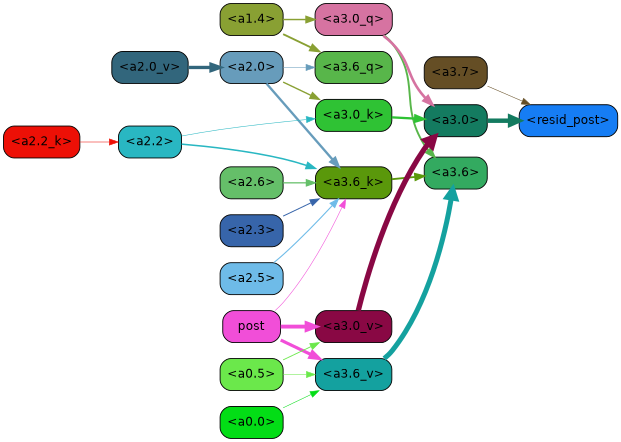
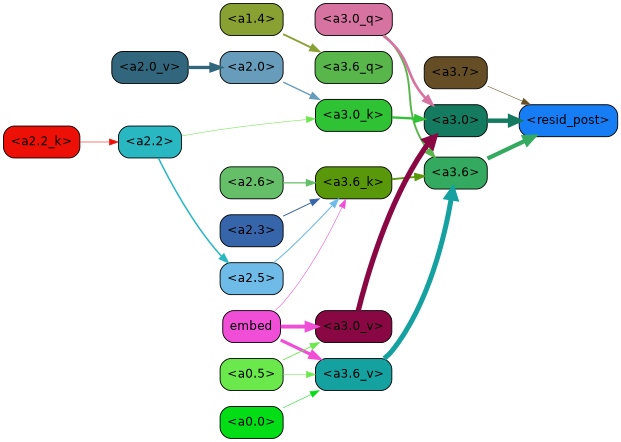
(295, 20) -> none
(295, 67) -> none
(297, 89) -> (297, 89)
(303, 125) -> none
(244, 126) -> (244, 126)
none -> (507, 149)
(245, 152) -> (187, 209)
(252, 327) -> (252, 327)
